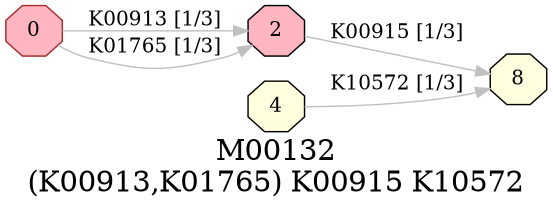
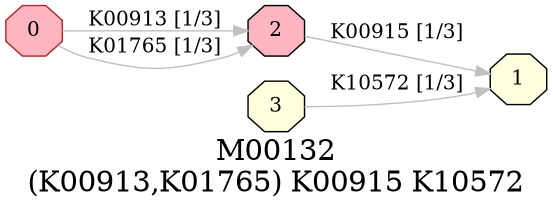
(518, 79) -> (518, 79)
(276, 106) -> (276, 106)
